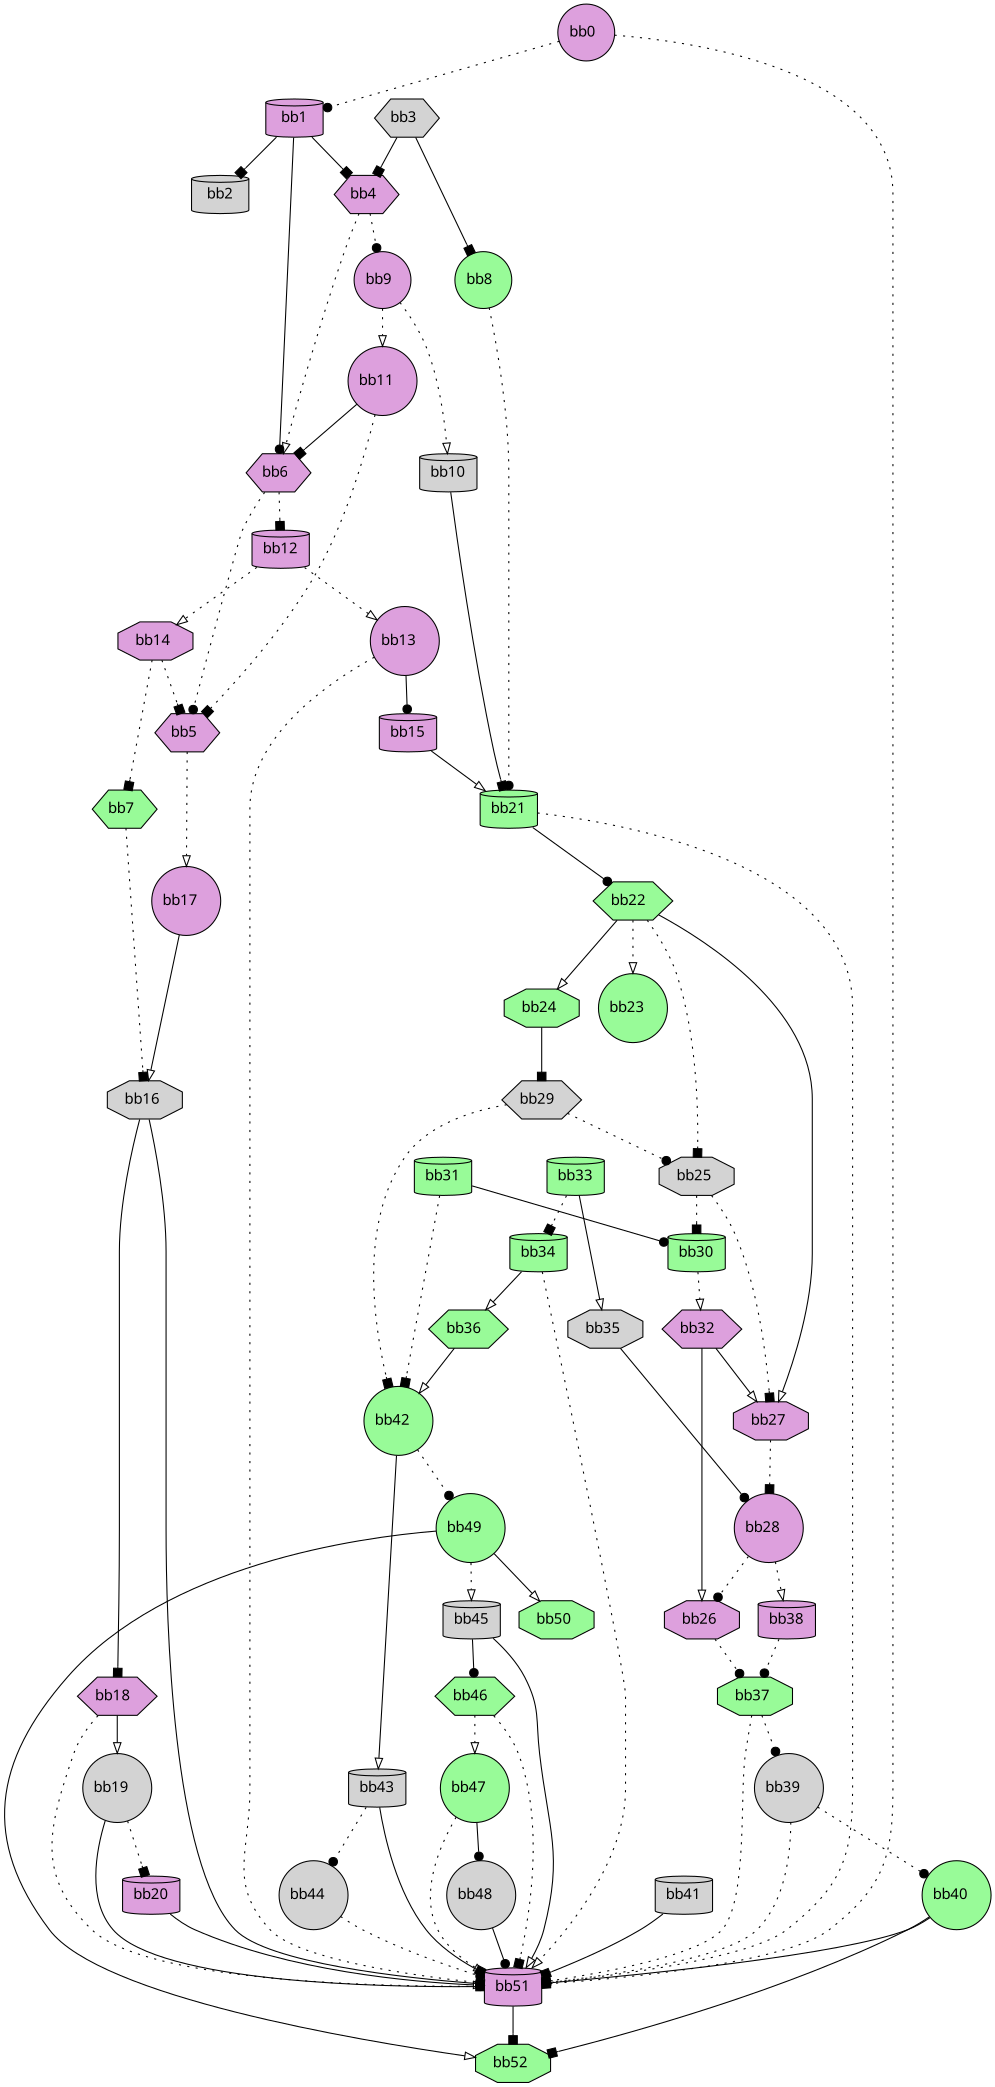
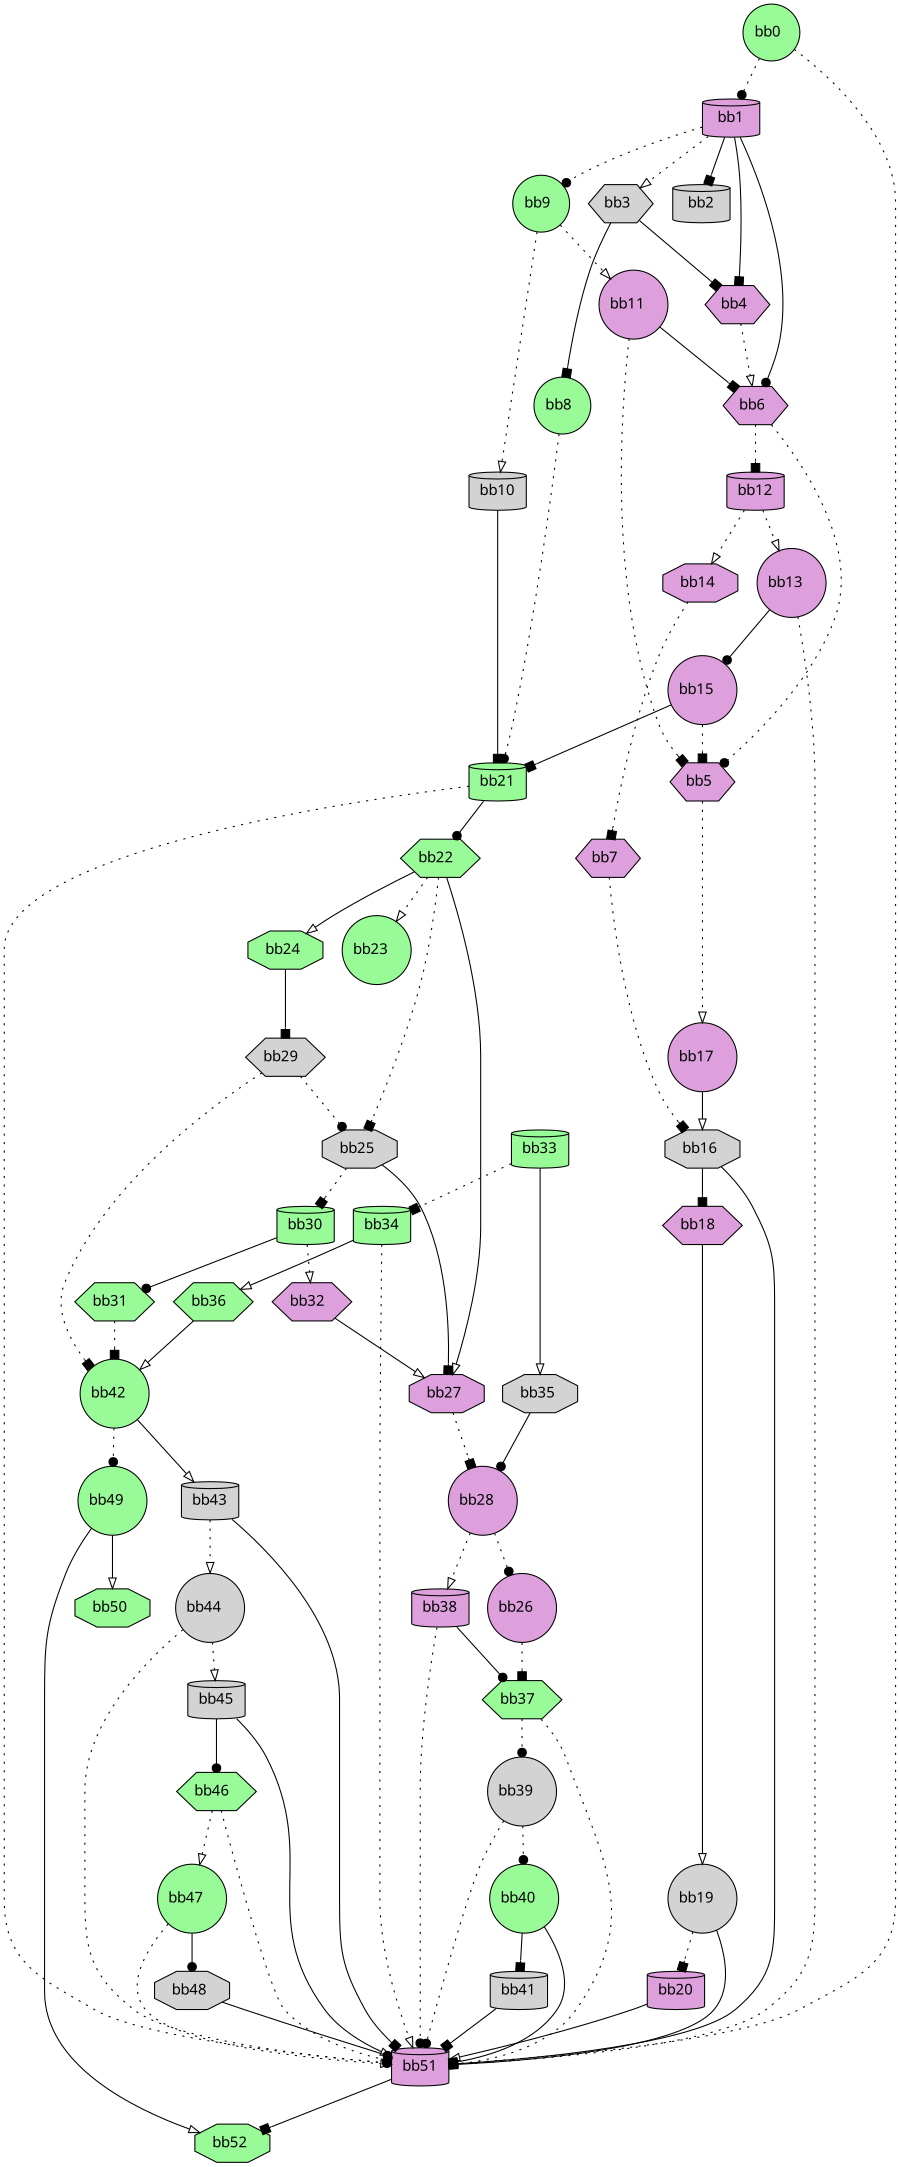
(586, 32) -> (771, 32)
none -> (679, 159)
(373, 229) -> (635, 150)
(383, 280) -> (541, 204)
(170, 682) -> (702, 738)
(408, 733) -> (702, 690)
(454, 768) -> (604, 734)
(125, 809) -> (608, 858)
(443, 1176) -> (115, 1302)
(566, 1213) -> (213, 1262)
(753, 1289) -> (438, 1255)
(702, 1469) -> none
(471, 1576) -> (213, 1656)
(702, 1620) -> (522, 1608)
(773, 1654) -> (478, 1651)
(726, 1655) -> (522, 1656)
(755, 1696) -> (522, 1700)
(351, 1833) -> (210, 1541)
(481, 1895) -> (192, 1990)
(118, 1946) -> (420, 1833)
(748, 1995) -> (521, 1947)
